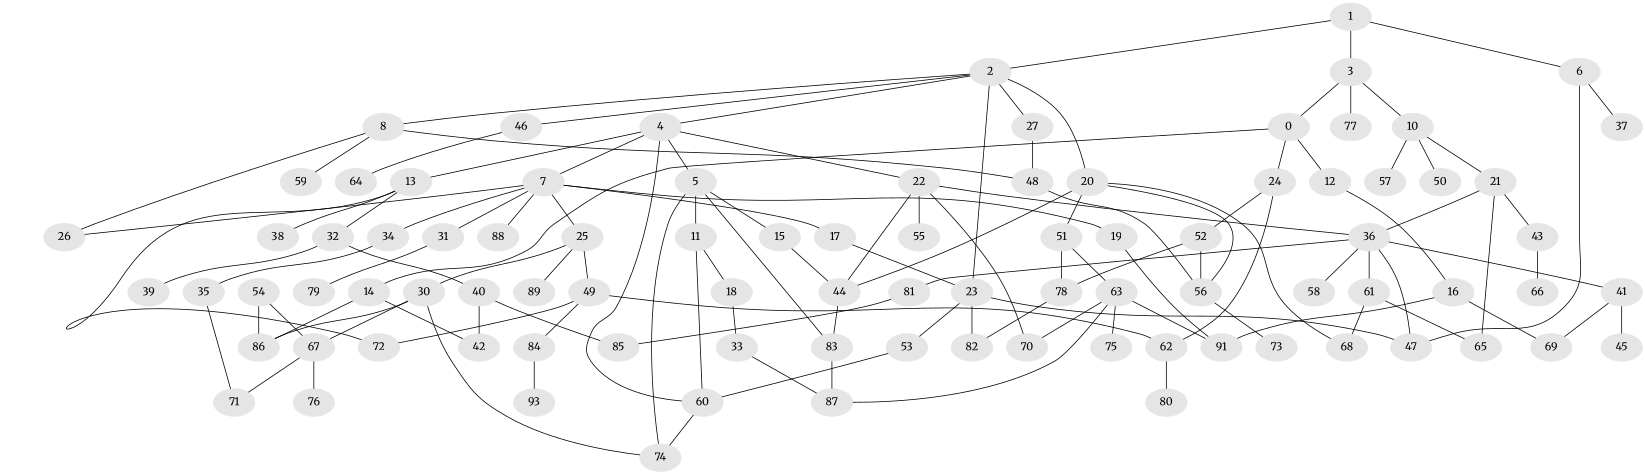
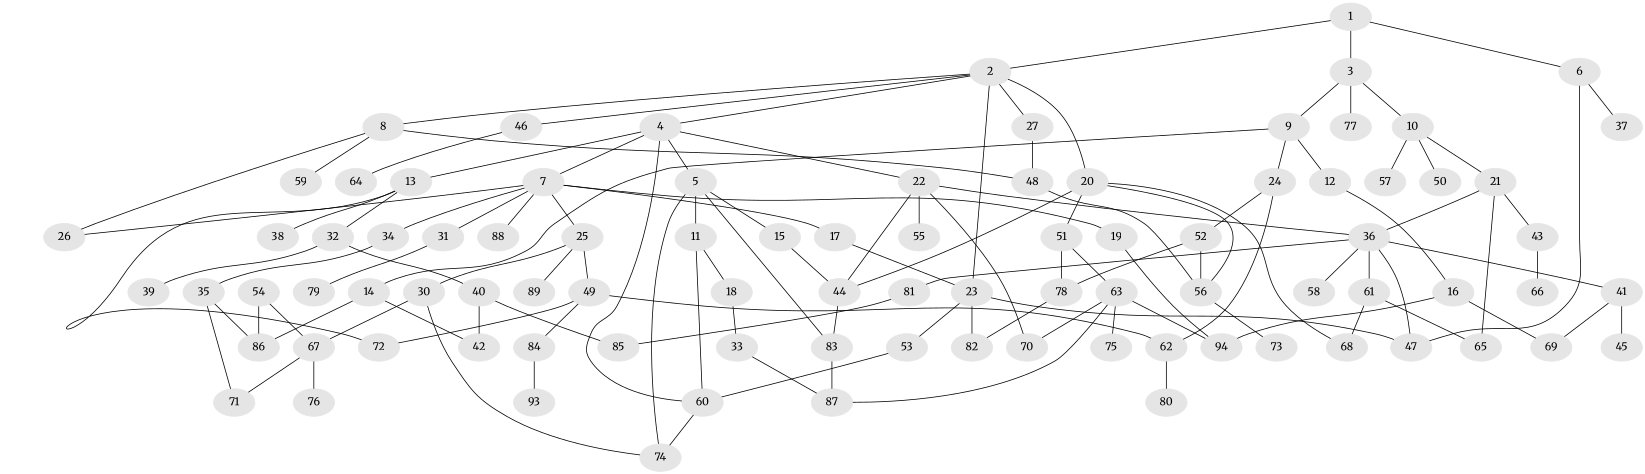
(1289, 127) -> (1289, 127)
(341, 320) -> (231, 320)
(1221, 347) -> (1221, 347)
